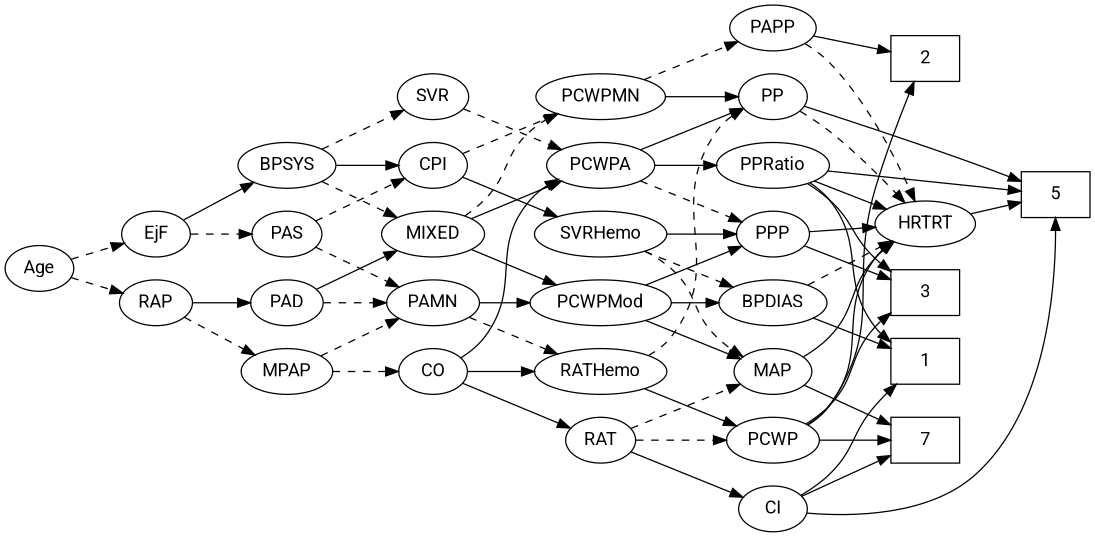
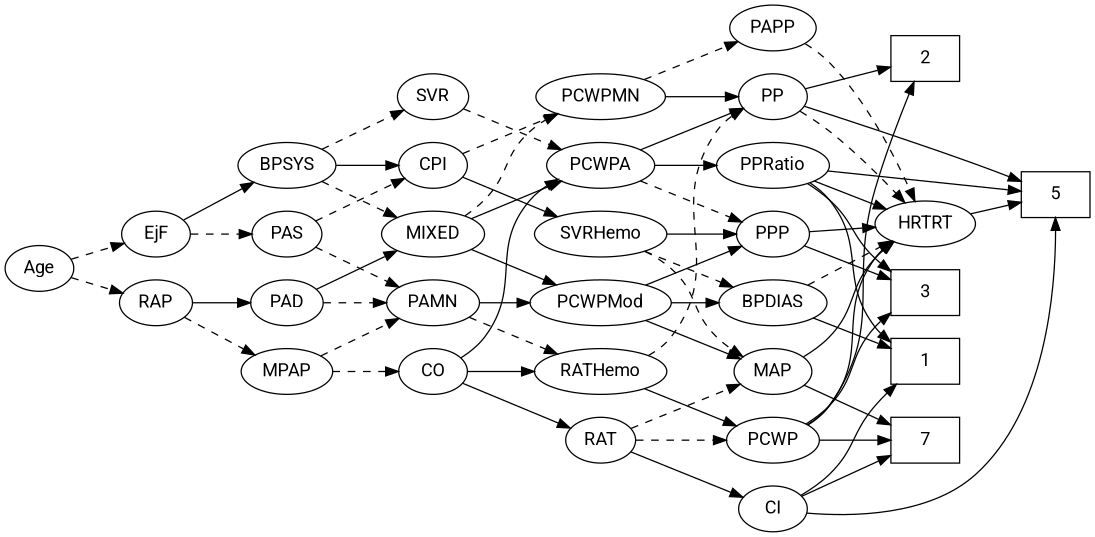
(846, 43) -> (834, 81)
